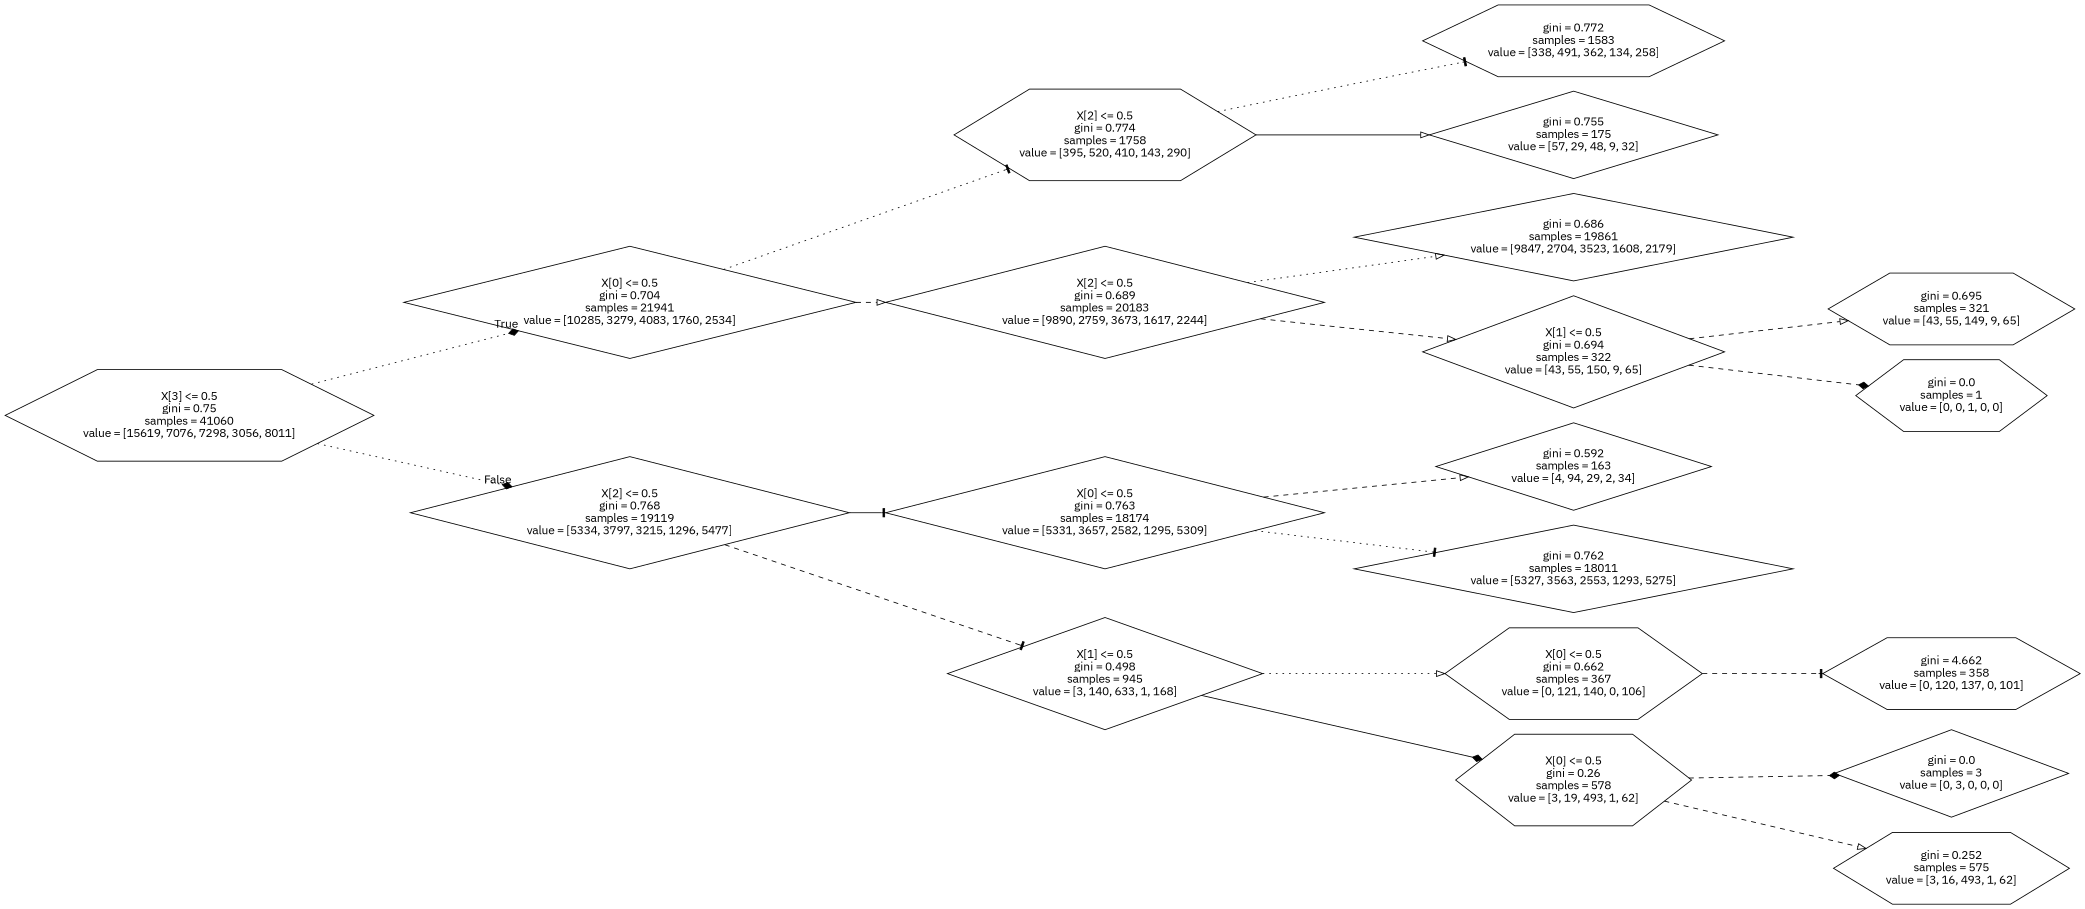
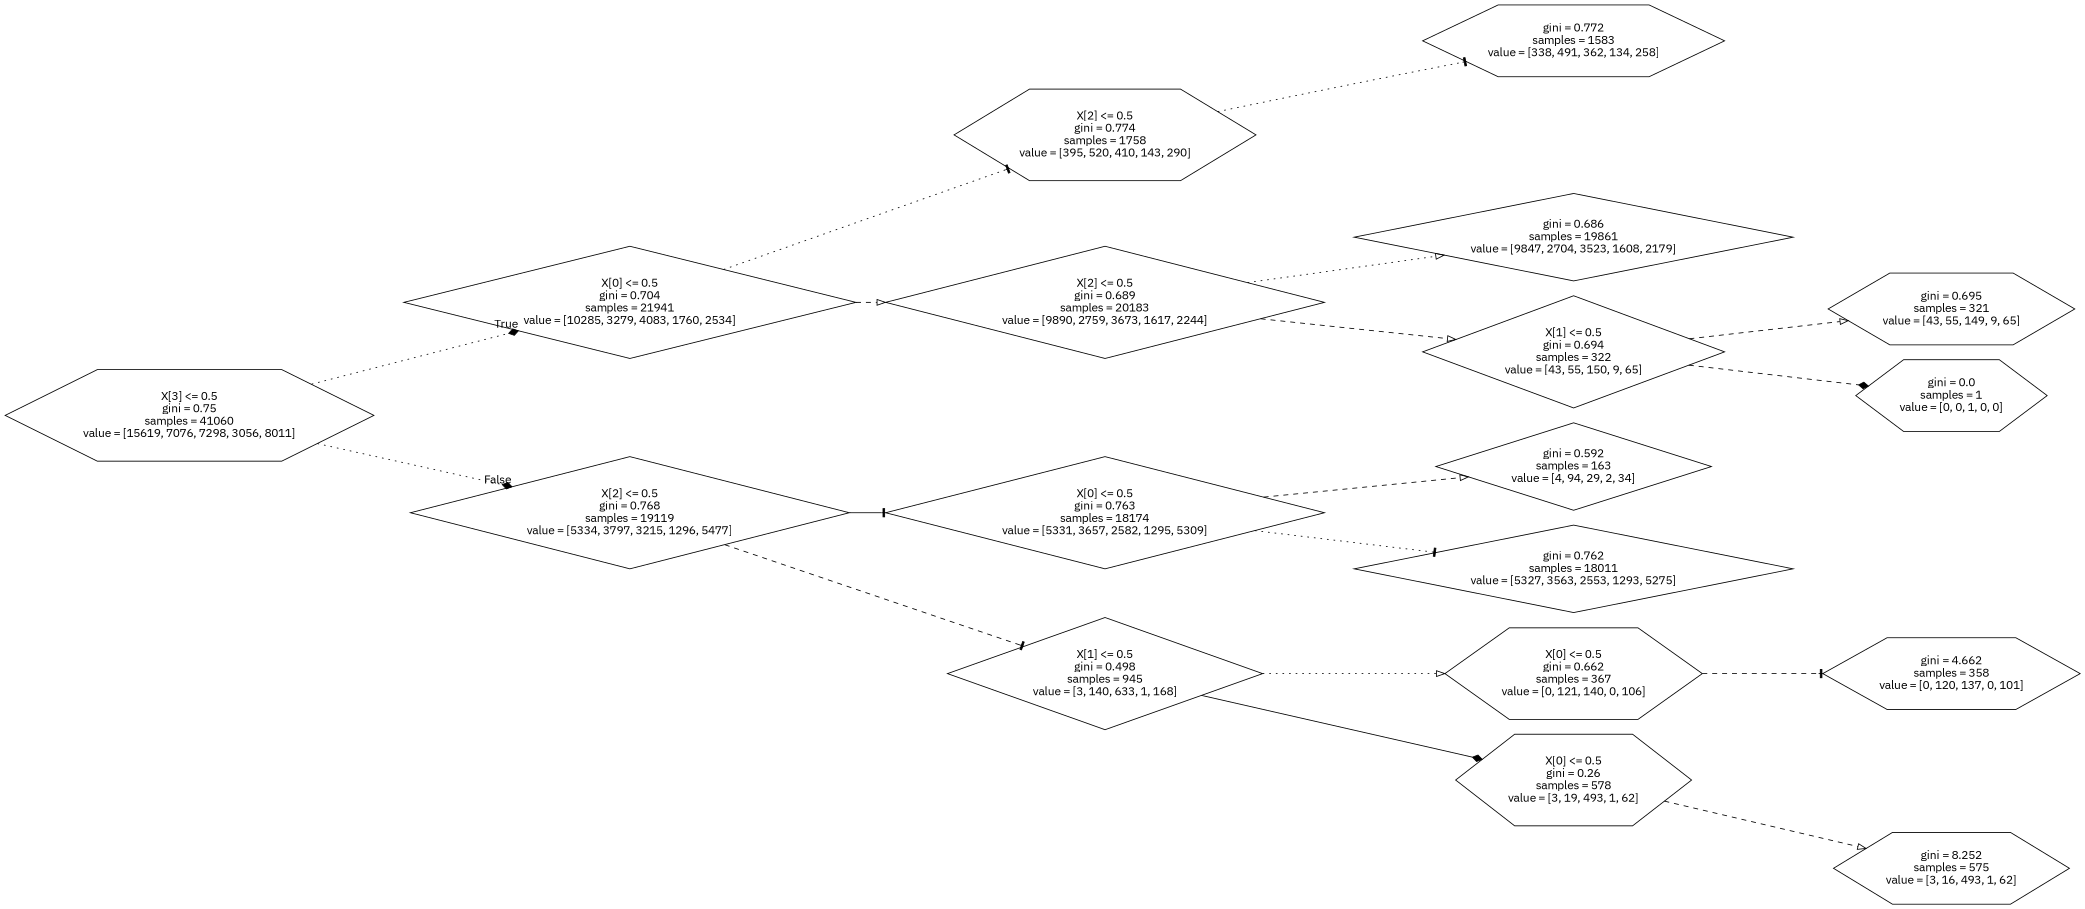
(1574, 135) -> none
(1951, 773) -> none
(1951, 868) -> (1951, 868)
